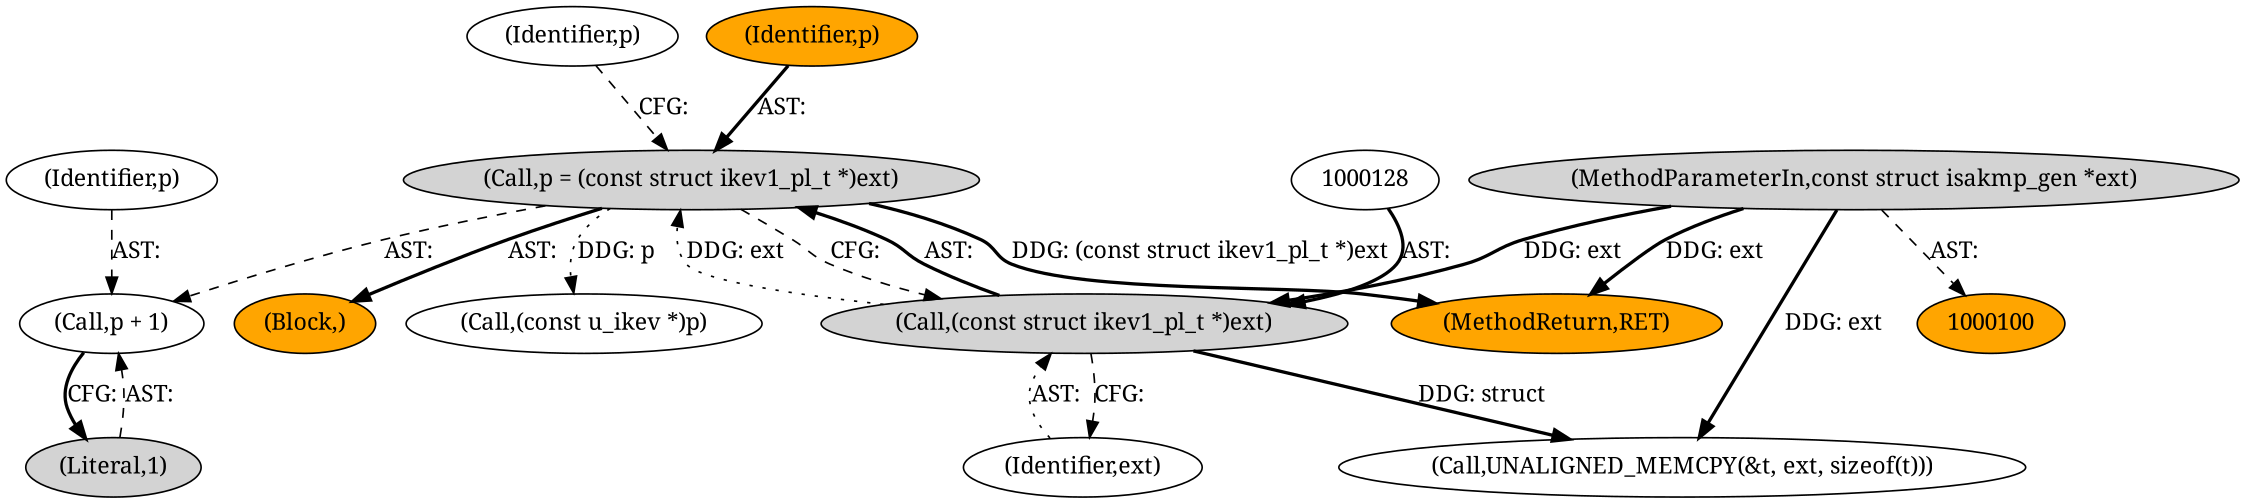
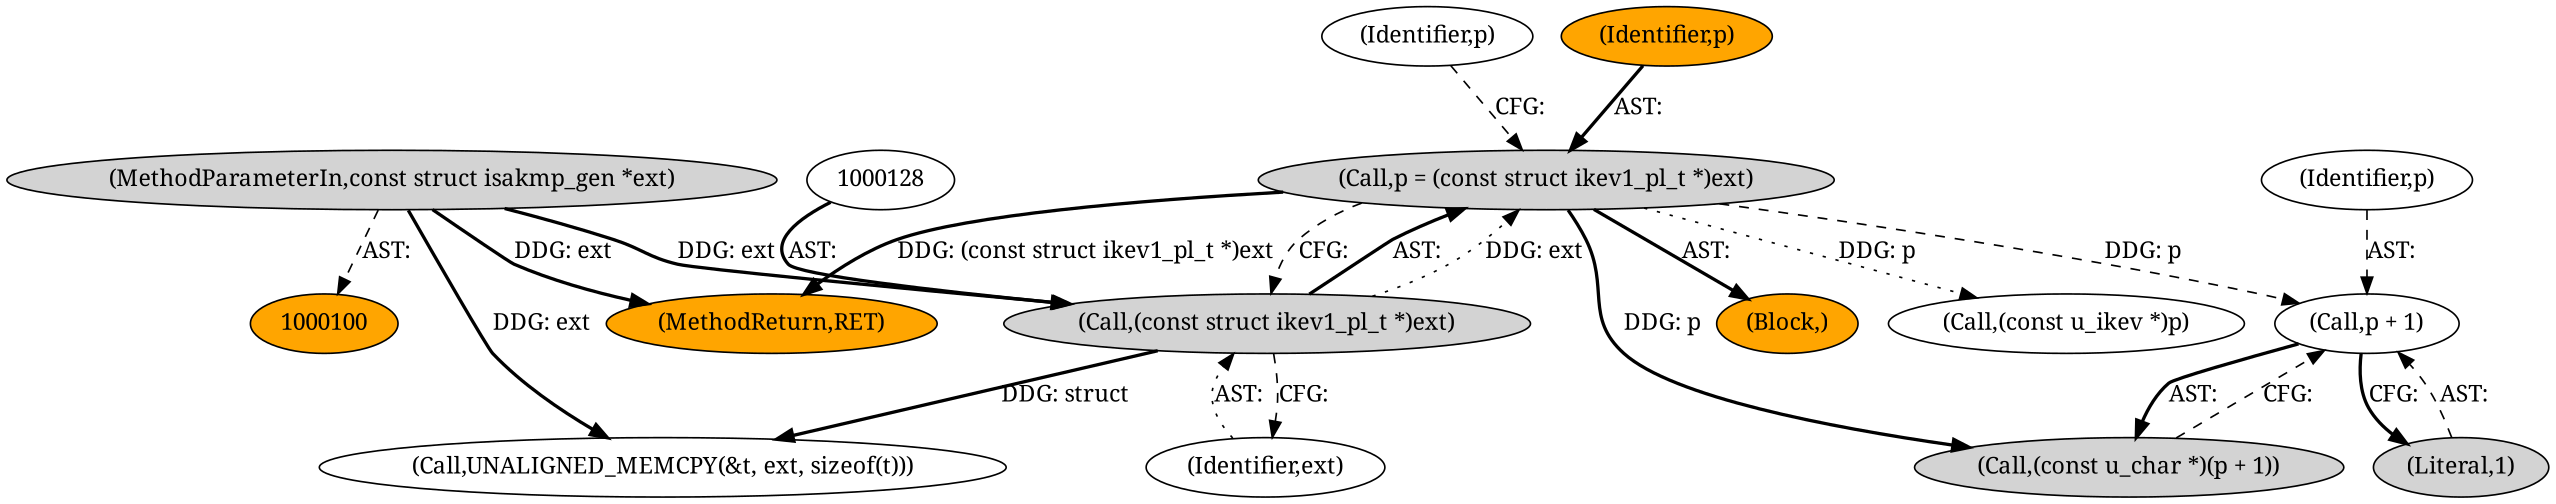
(412, 252) -> (2143, 252)
none -> (2129, 467)
